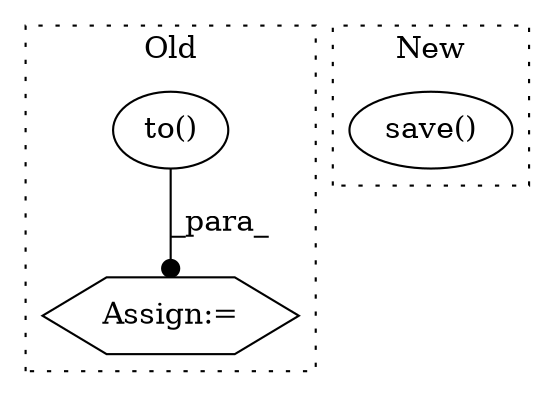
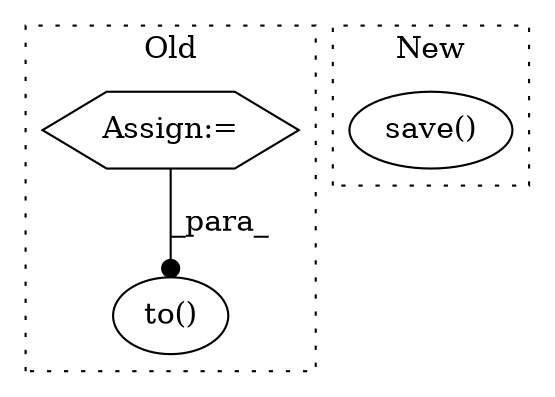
(171, 214) -> (171, 214)
